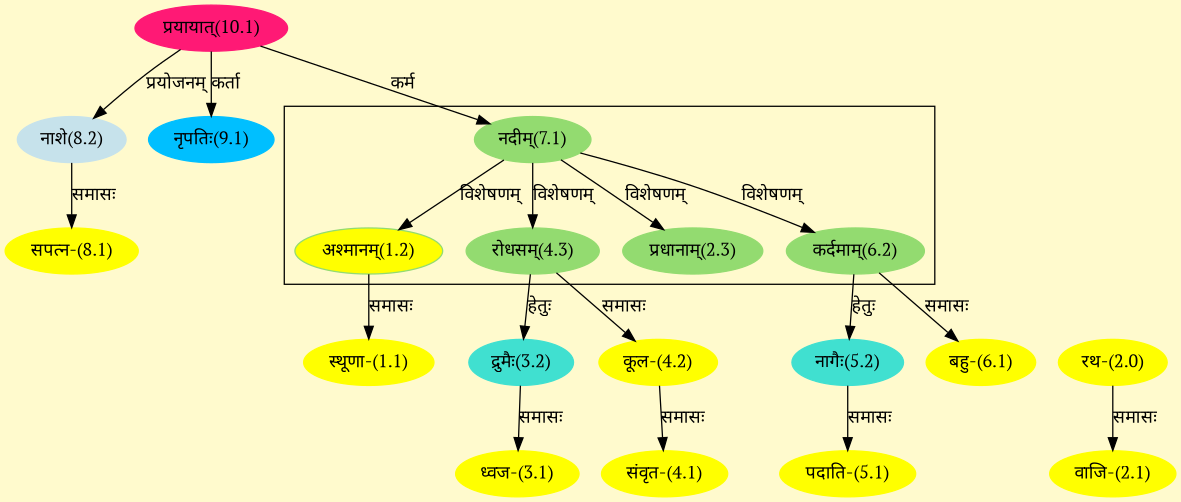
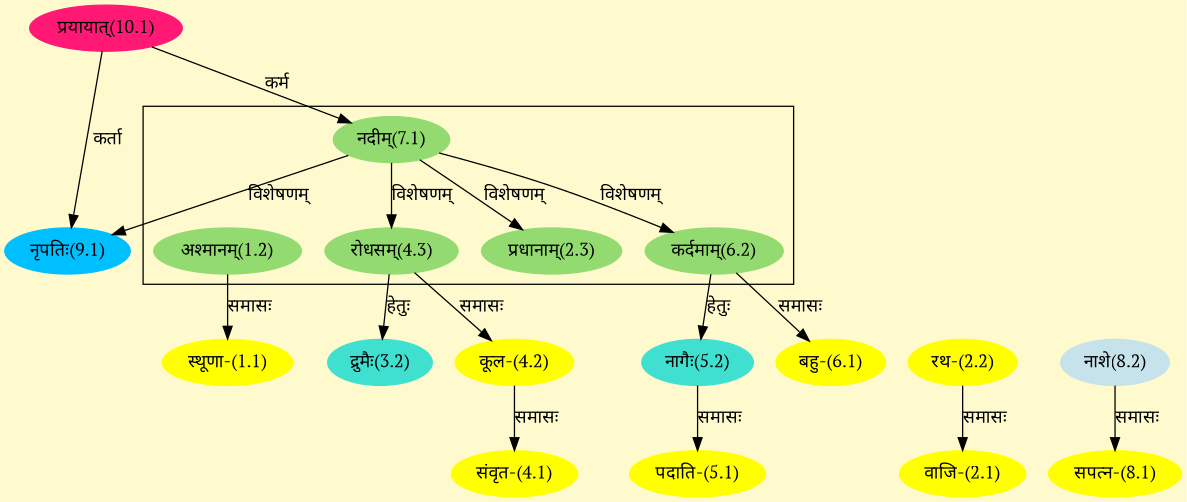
(141, 78) -> none
(457, 191) -> (236, 193)
(369, 251) -> (228, 251)
(1113, 362) -> (963, 362)
(517, 474) -> none
